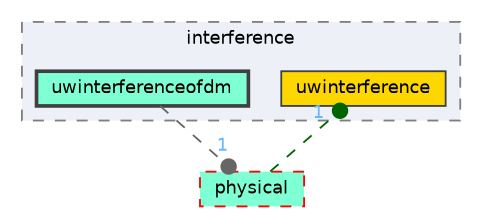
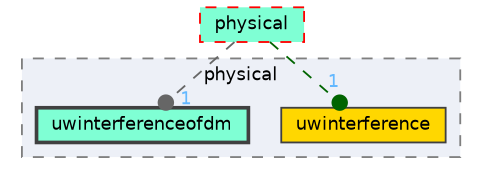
(241, 39) -> (241, 76)
(192, 134) -> (203, 70)
